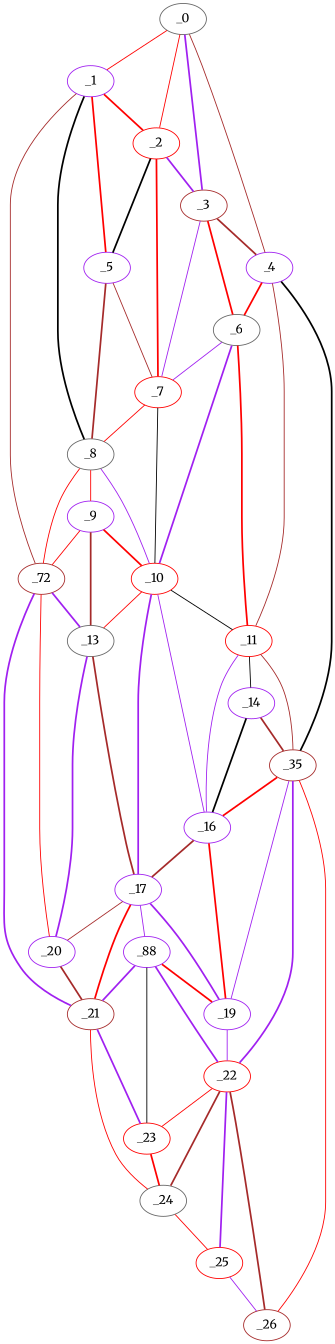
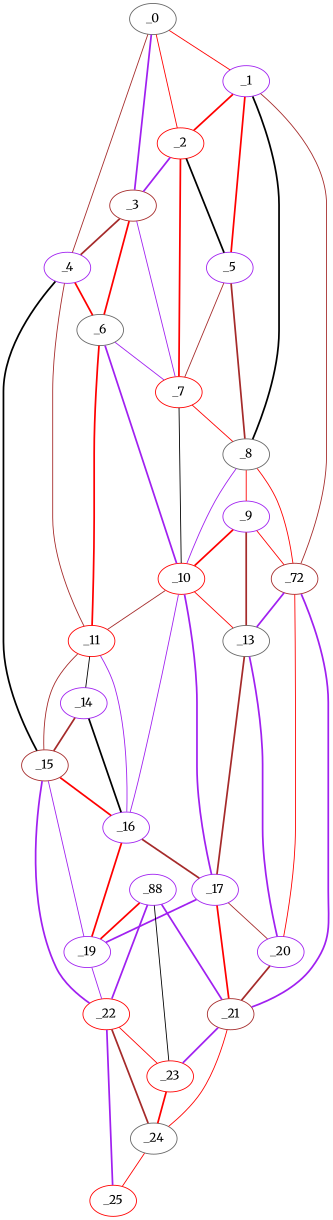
(202, 610) -> (136, 610)
(293, 765) -> (45, 765)
(142, 921) -> none
(267, 1325) -> none
